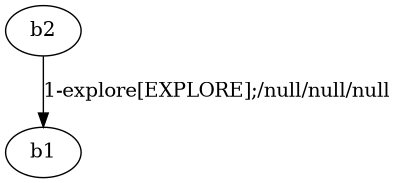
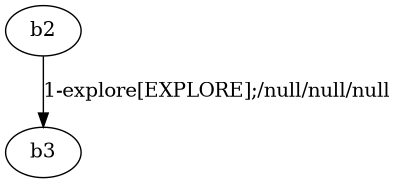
(43, 152) -> (43, 152)
